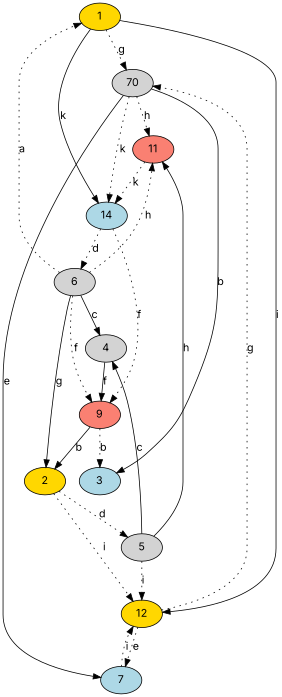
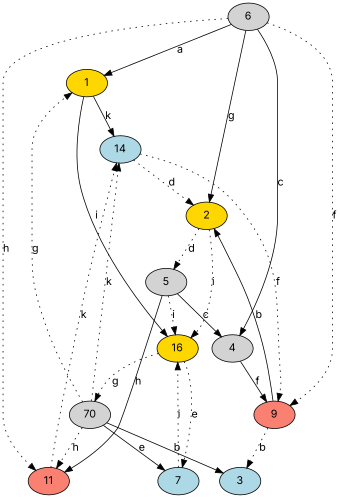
(115, 46) -> (32, 249)
(19, 144) -> (171, 49)
(92, 245) -> (160, 180)
(142, 614) -> (178, 348)
